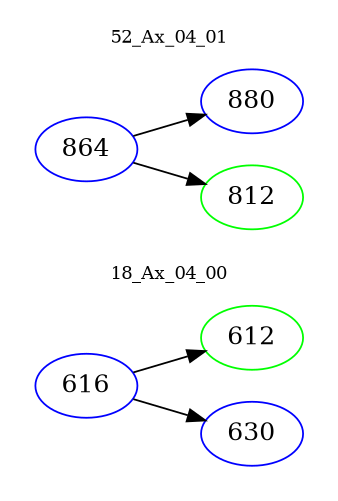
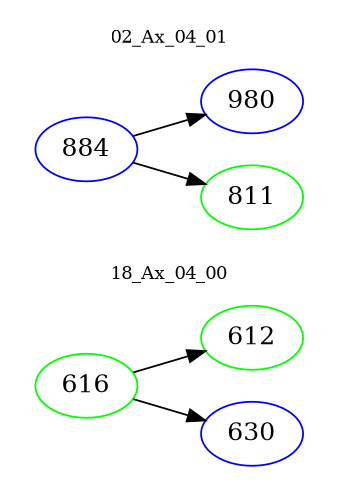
(169, 38) -> (169, 38)
(252, 101) -> (252, 101)
(86, 149) -> (86, 149)
(252, 197) -> (252, 197)
(86, 386) -> (86, 386)
